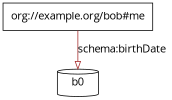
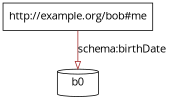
(78, 17) -> (78, 17)
